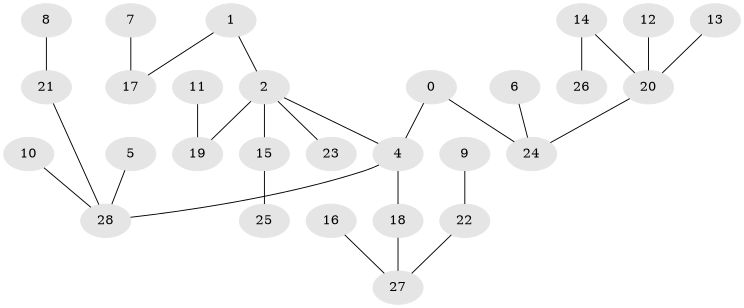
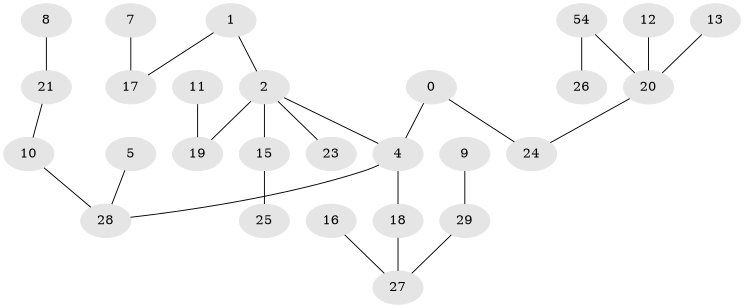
(582, 20) -> (582, 20)
(515, 87) -> none
(76, 154) -> (38, 121)
(465, 221) -> (465, 221)
